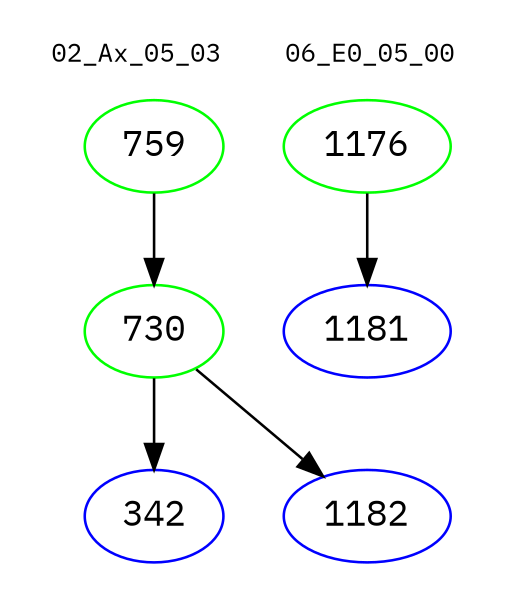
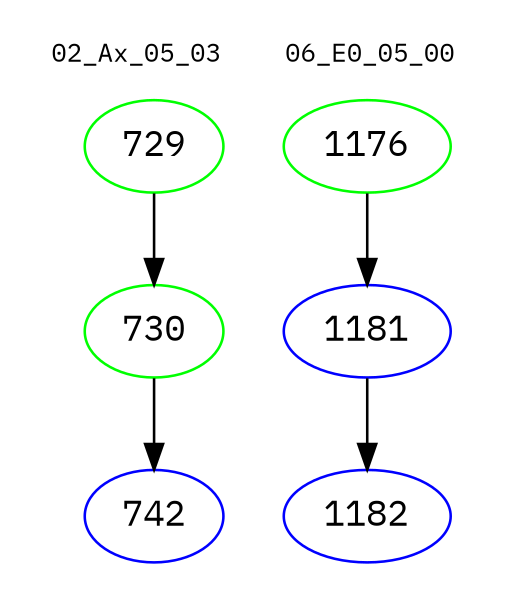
(154, 146) -> (154, 146)
(228, 396) -> (367, 411)
(154, 516) -> (154, 516)
